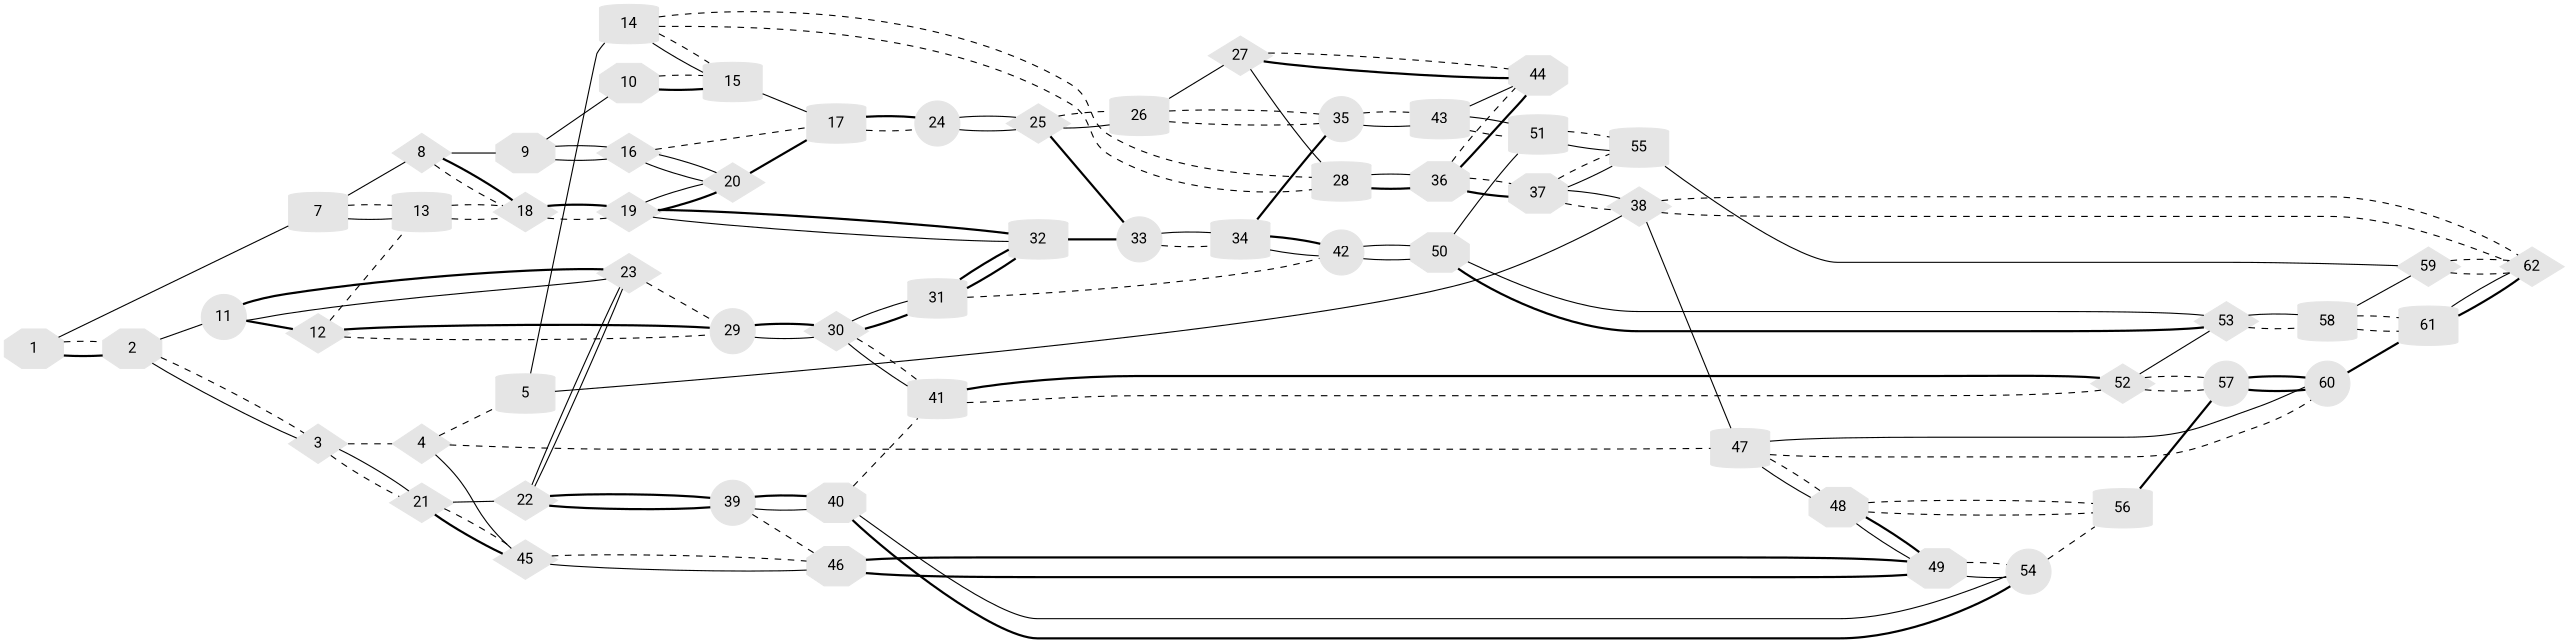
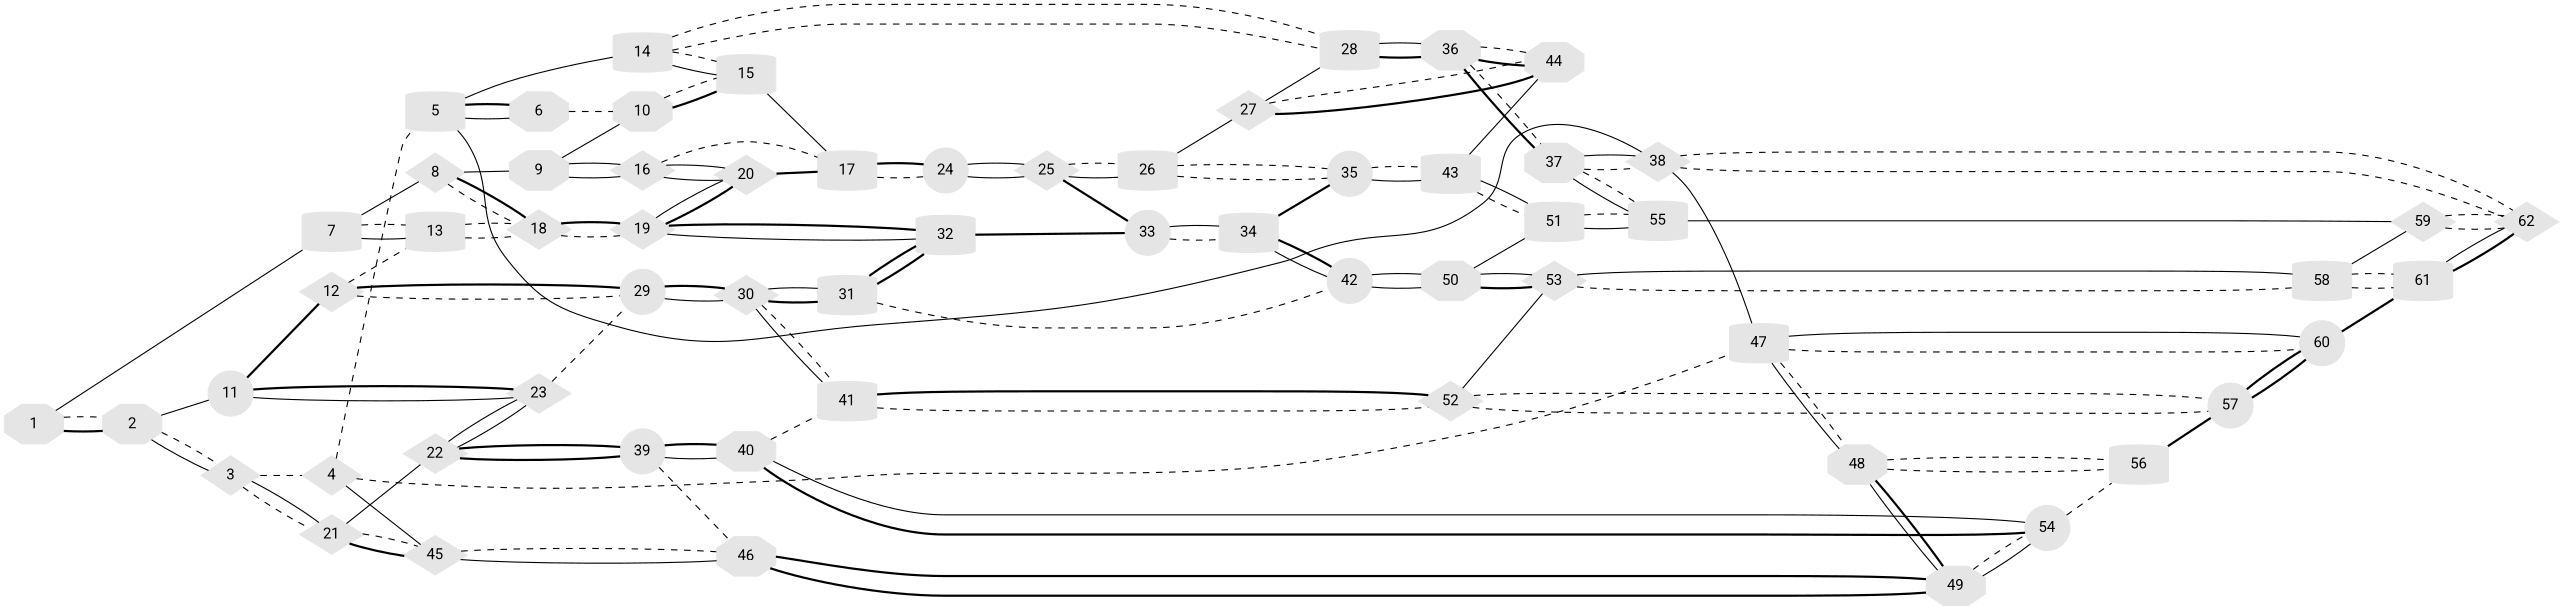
none -> (539, 111)
